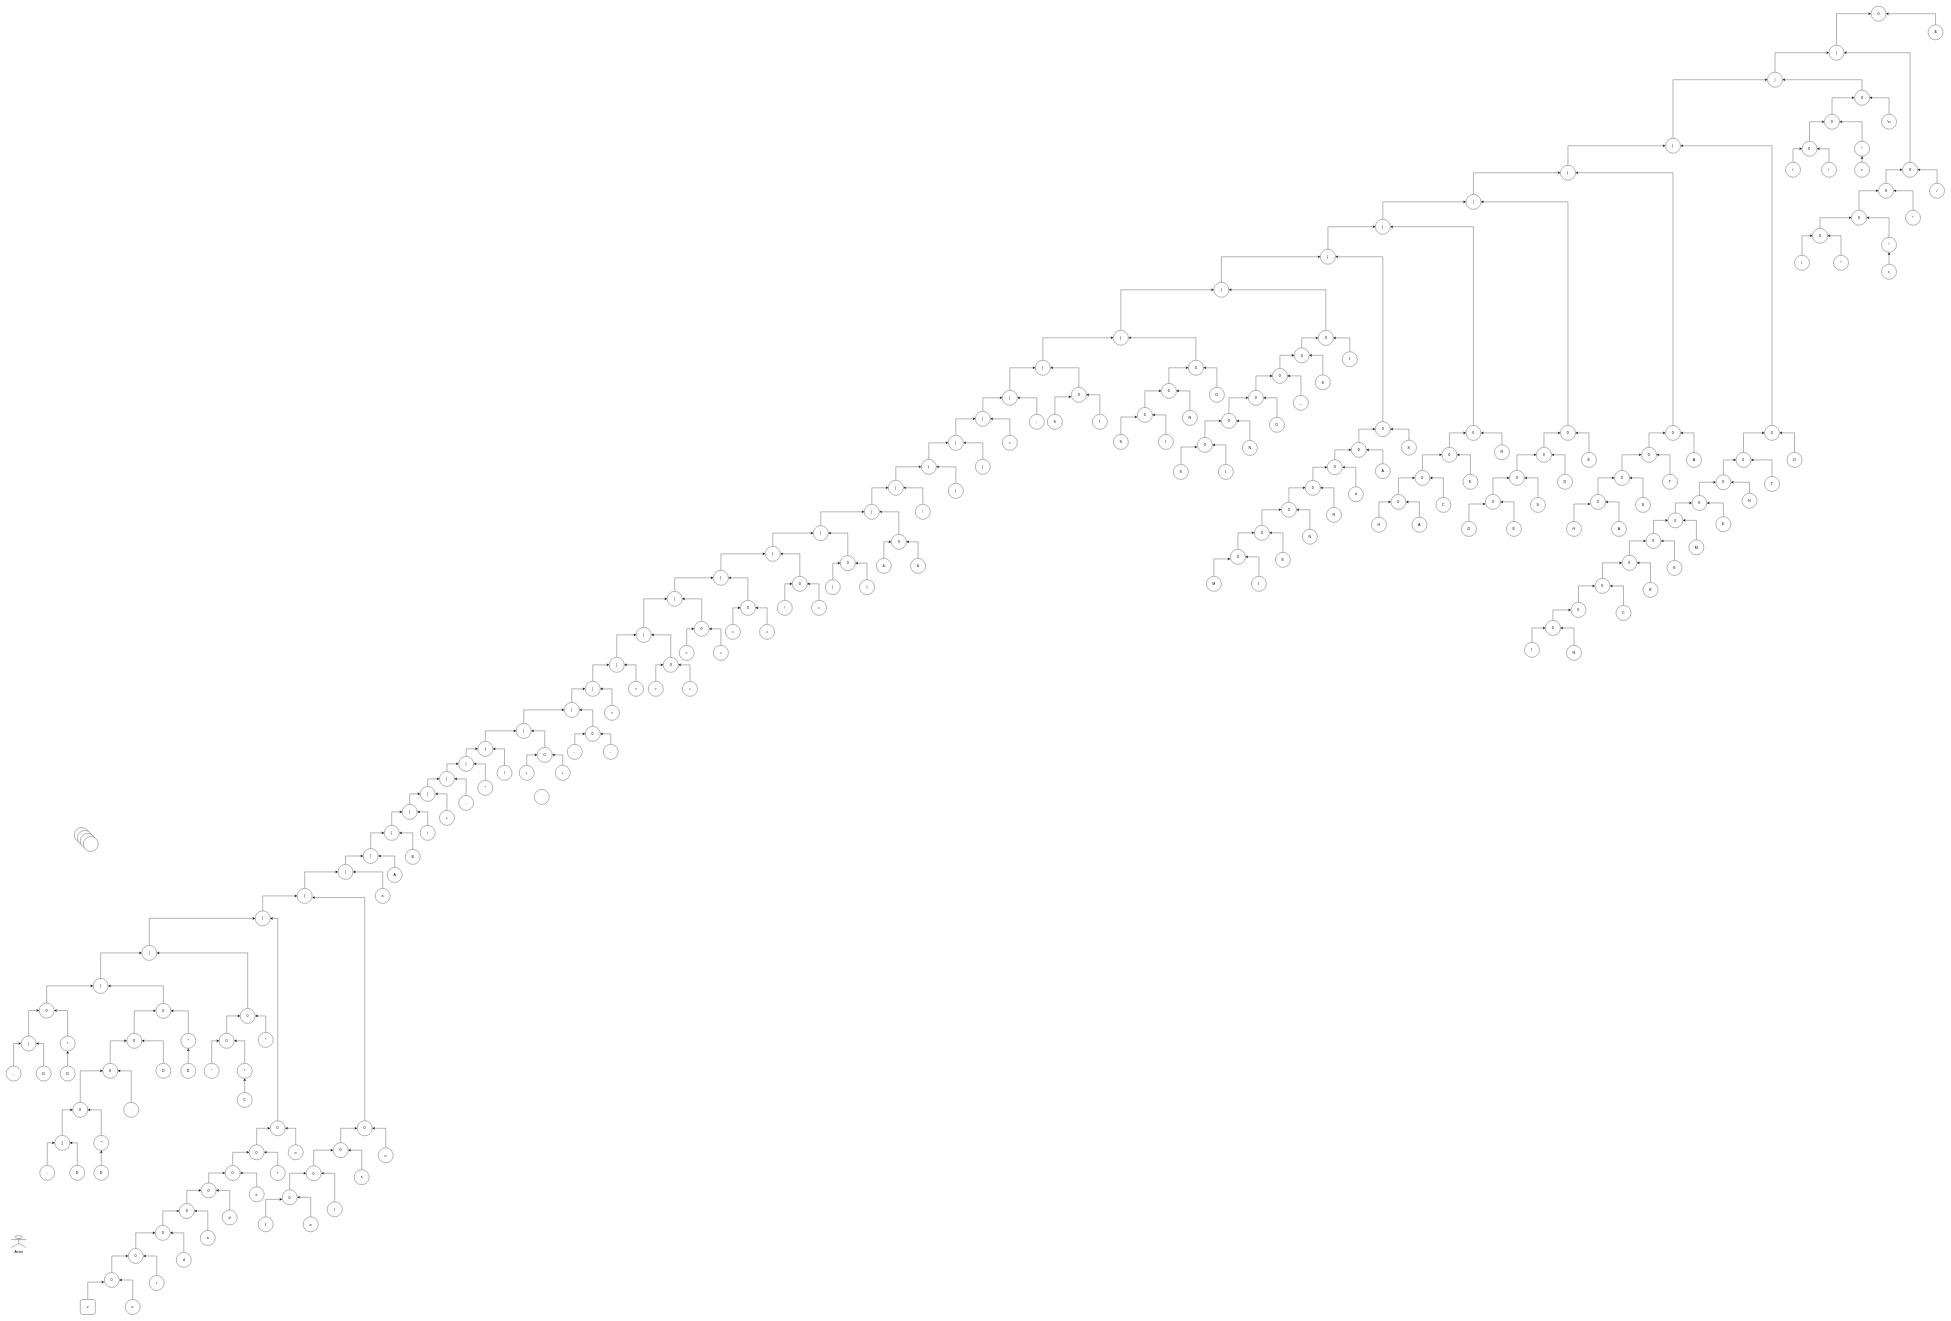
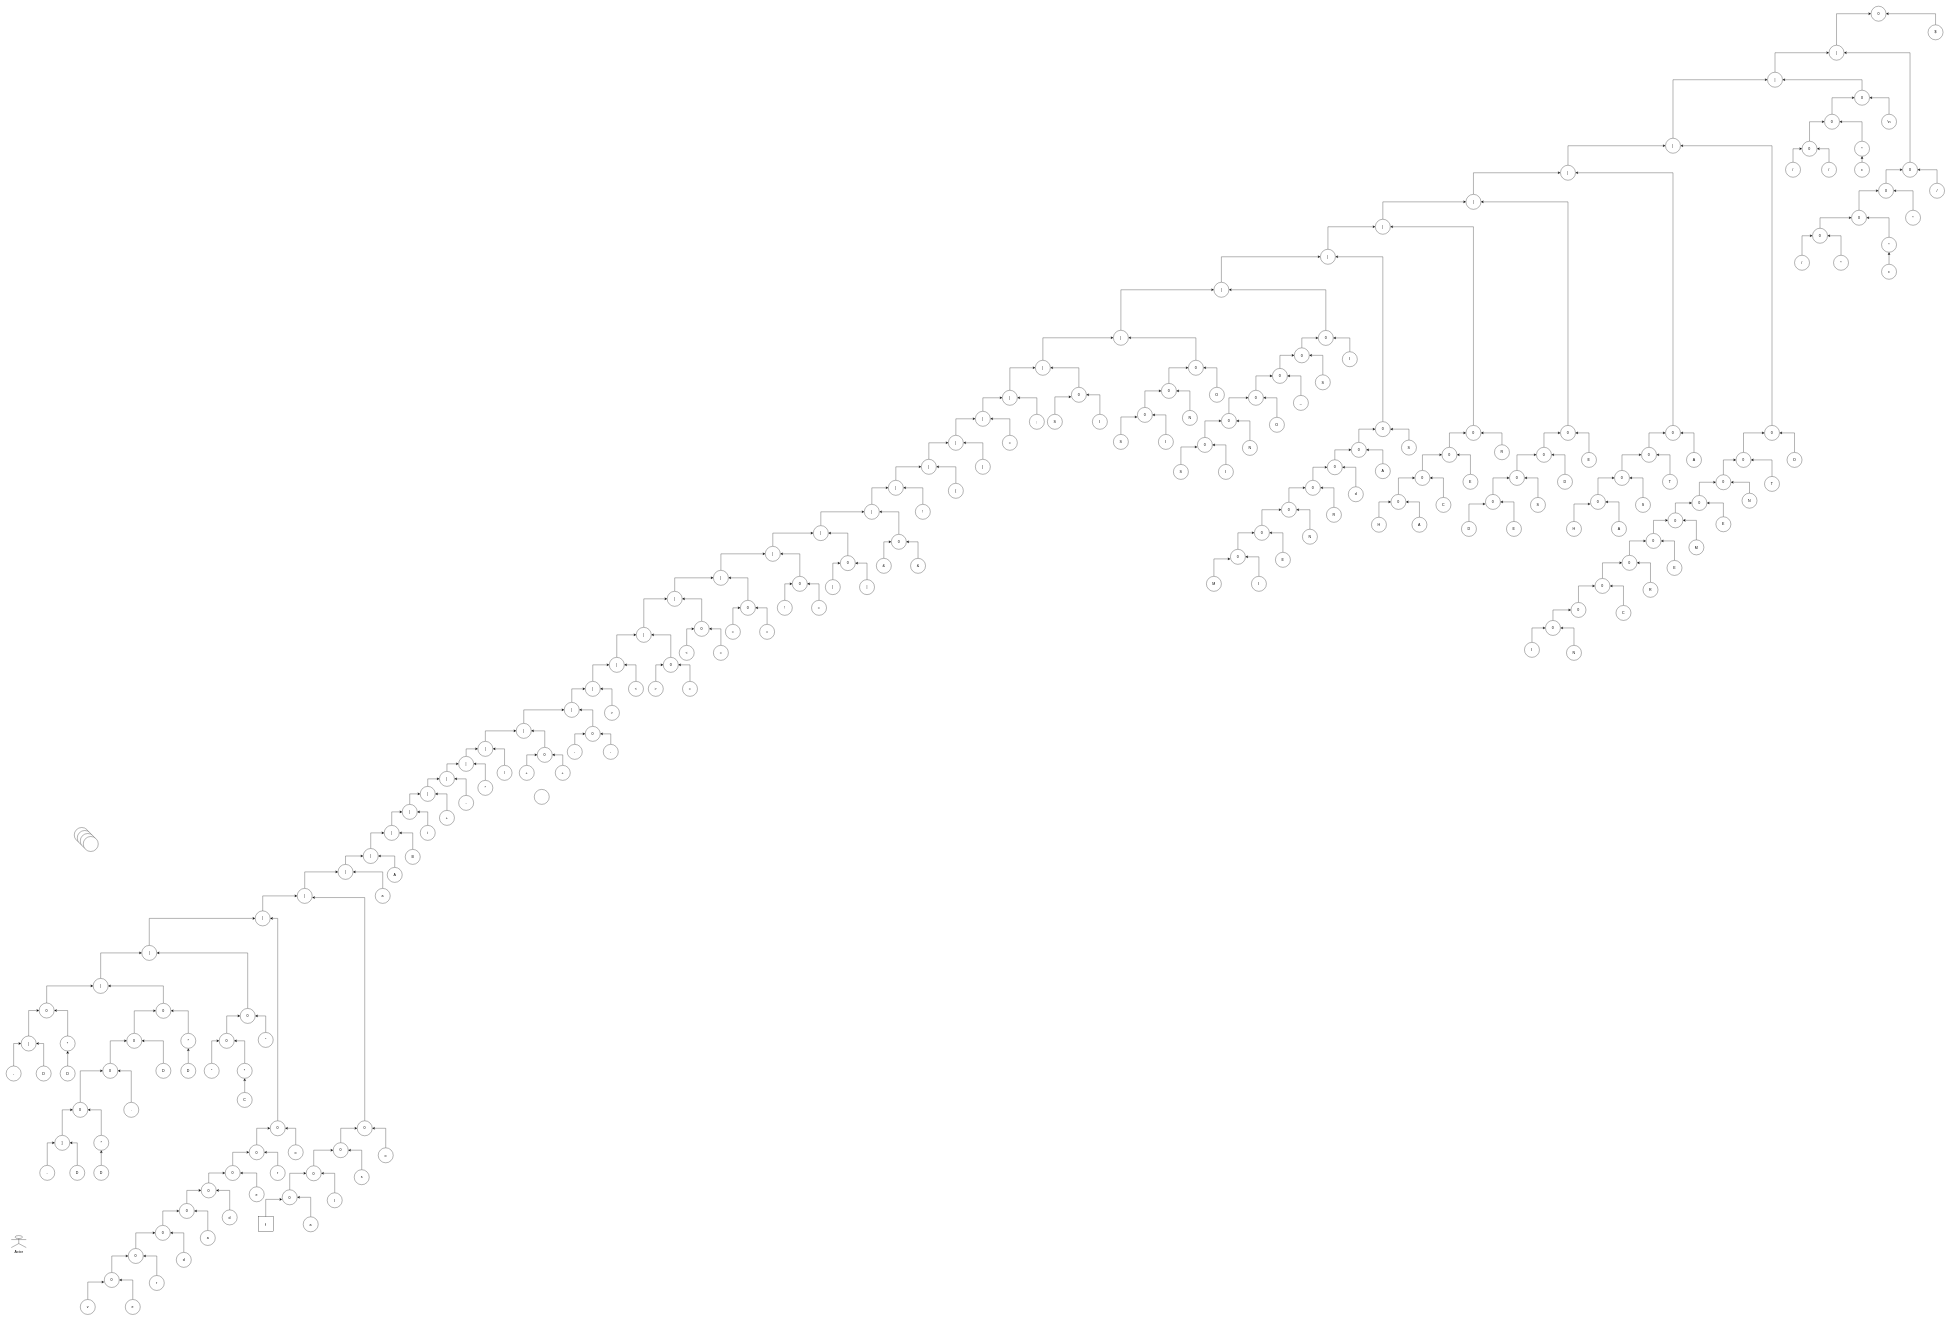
(335, 1209) -> (335, 1200)
(266, 1224) -> (266, 1224)
(88, 1307) -> (88, 1307)
